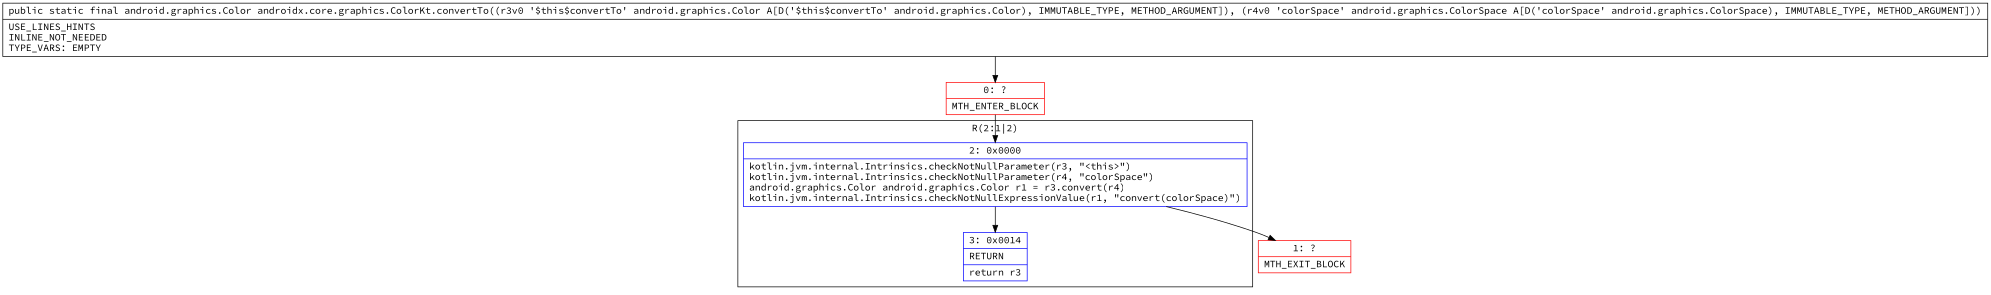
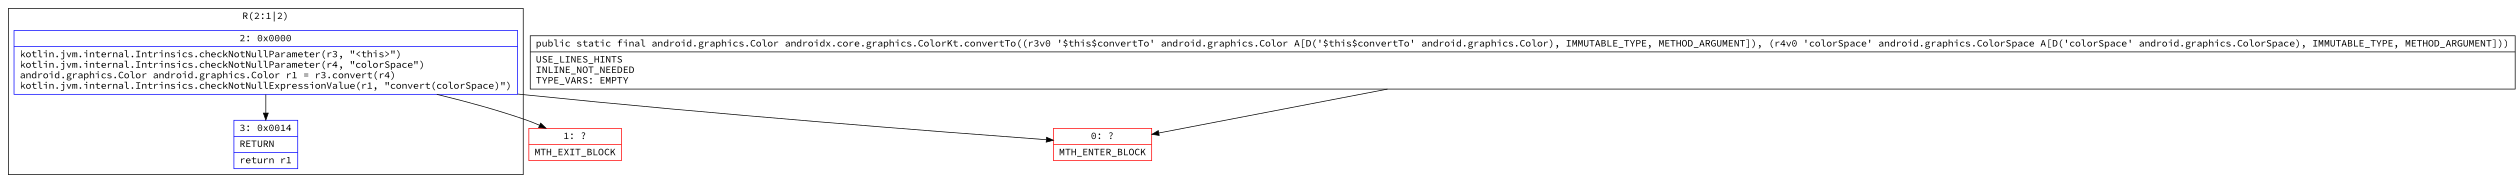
(995, 125) -> (782, 119)
(995, 272) -> (266, 160)
